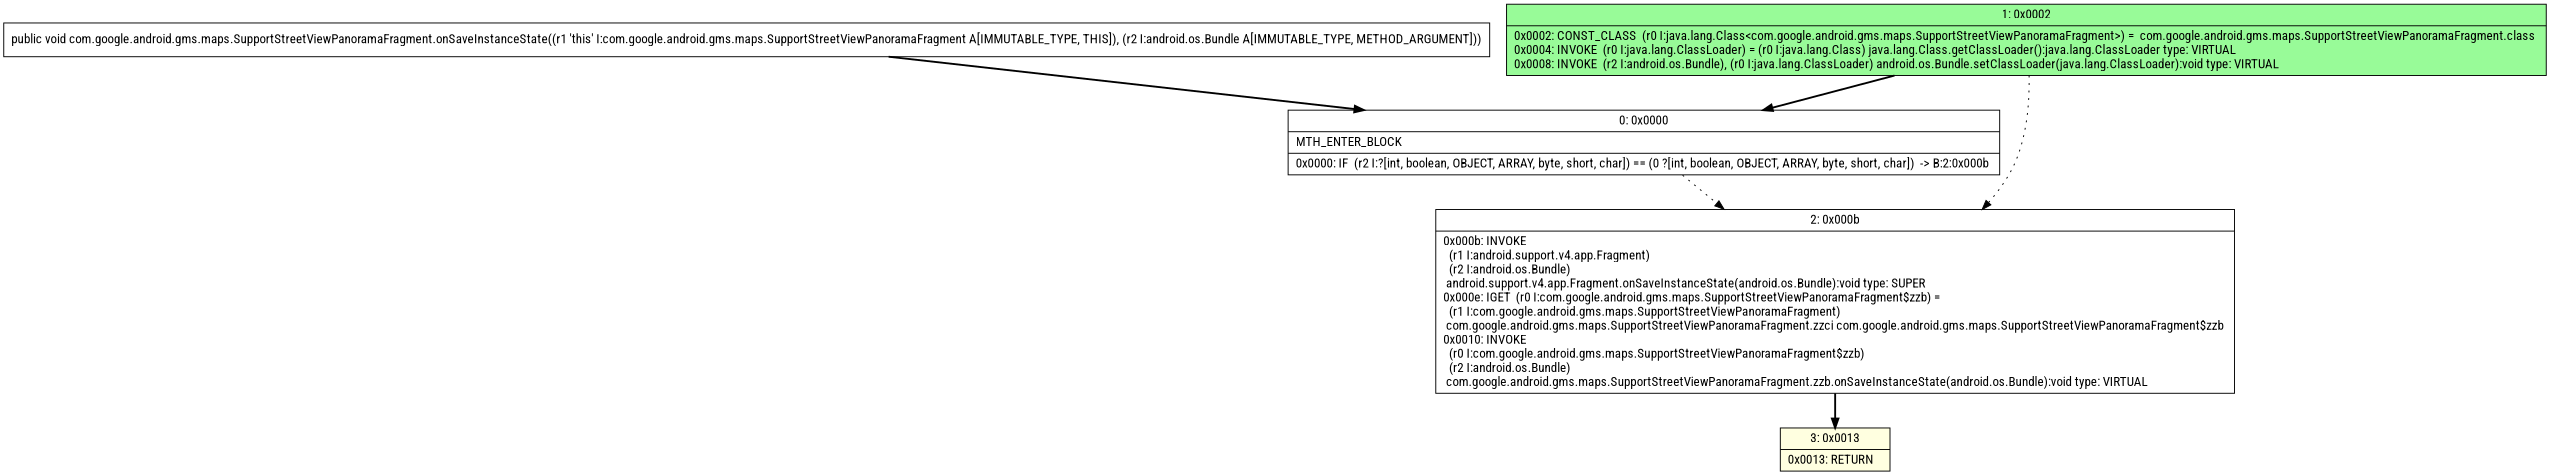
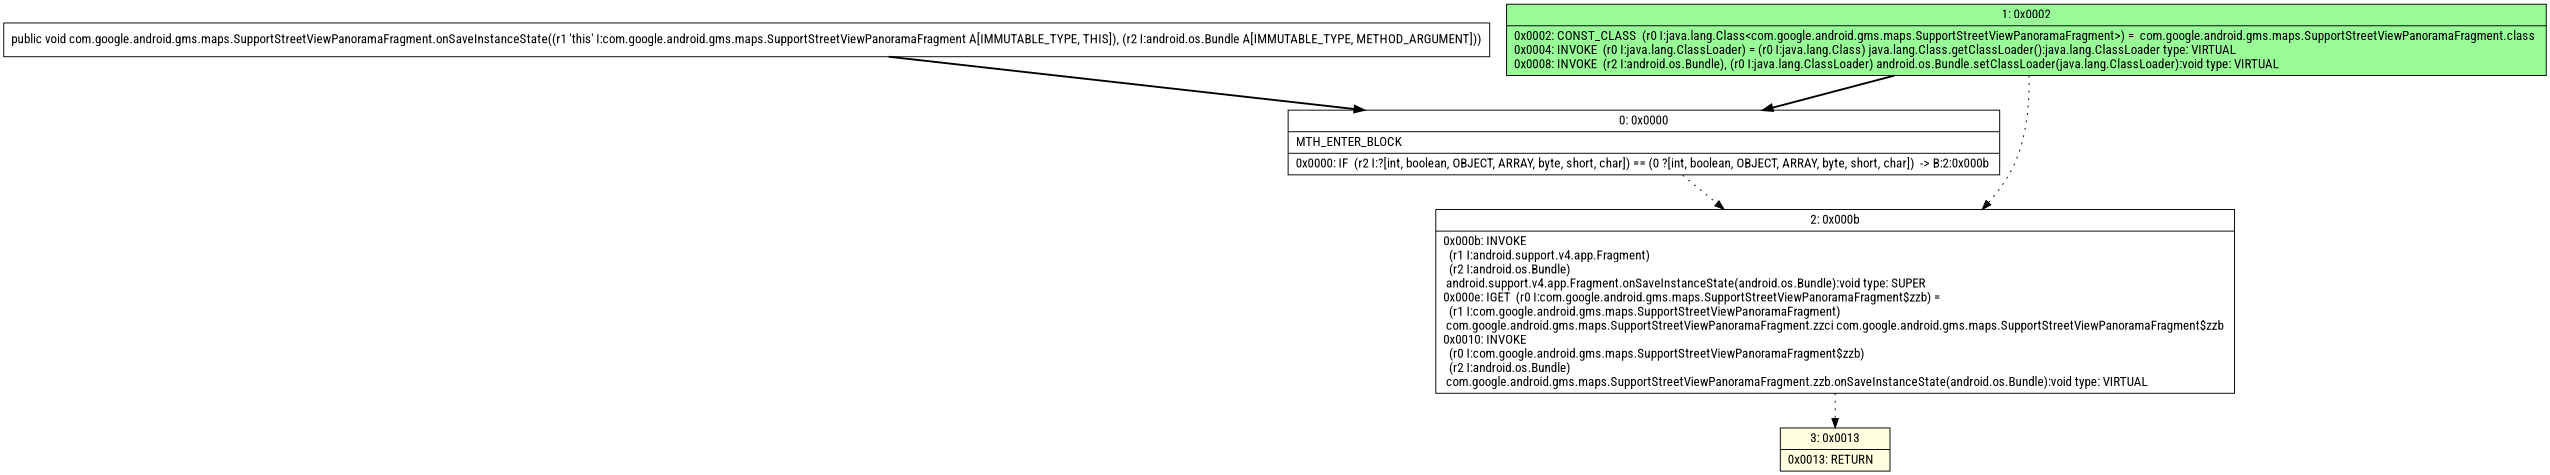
(1835, 406) -> (1835, 406)
